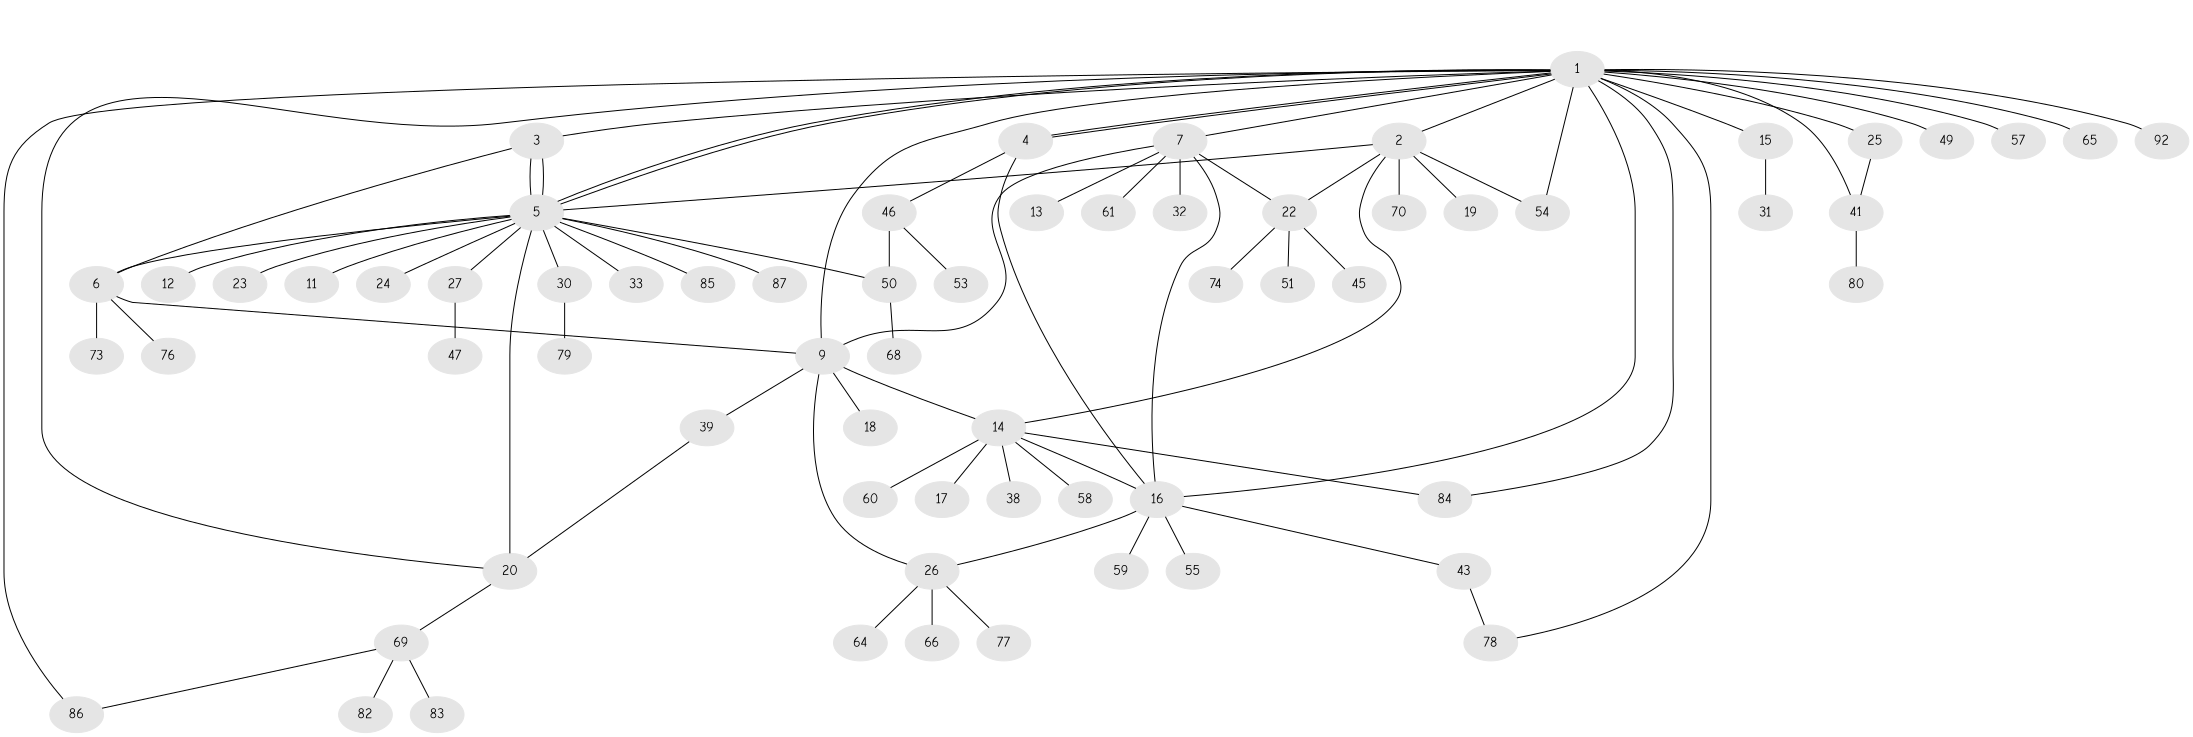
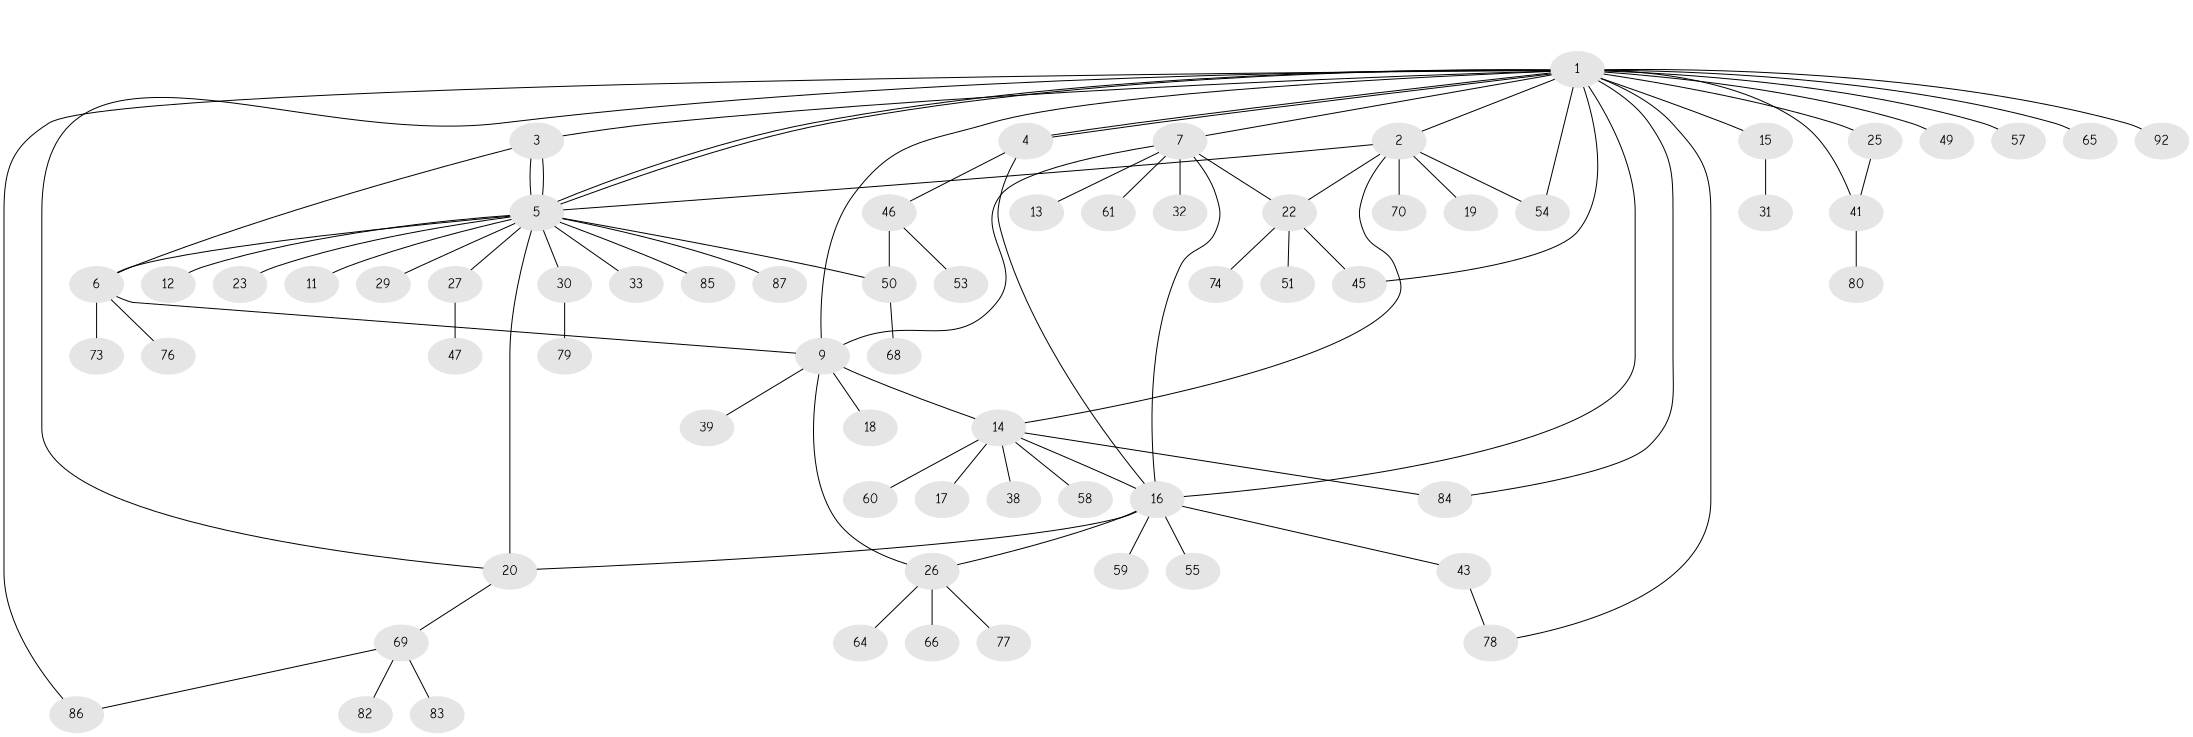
none -> (1557, 245)
(383, 284) -> (383, 284)
(608, 500) -> (838, 552)
